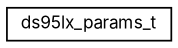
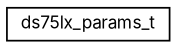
(89, 24) -> (88, 24)
